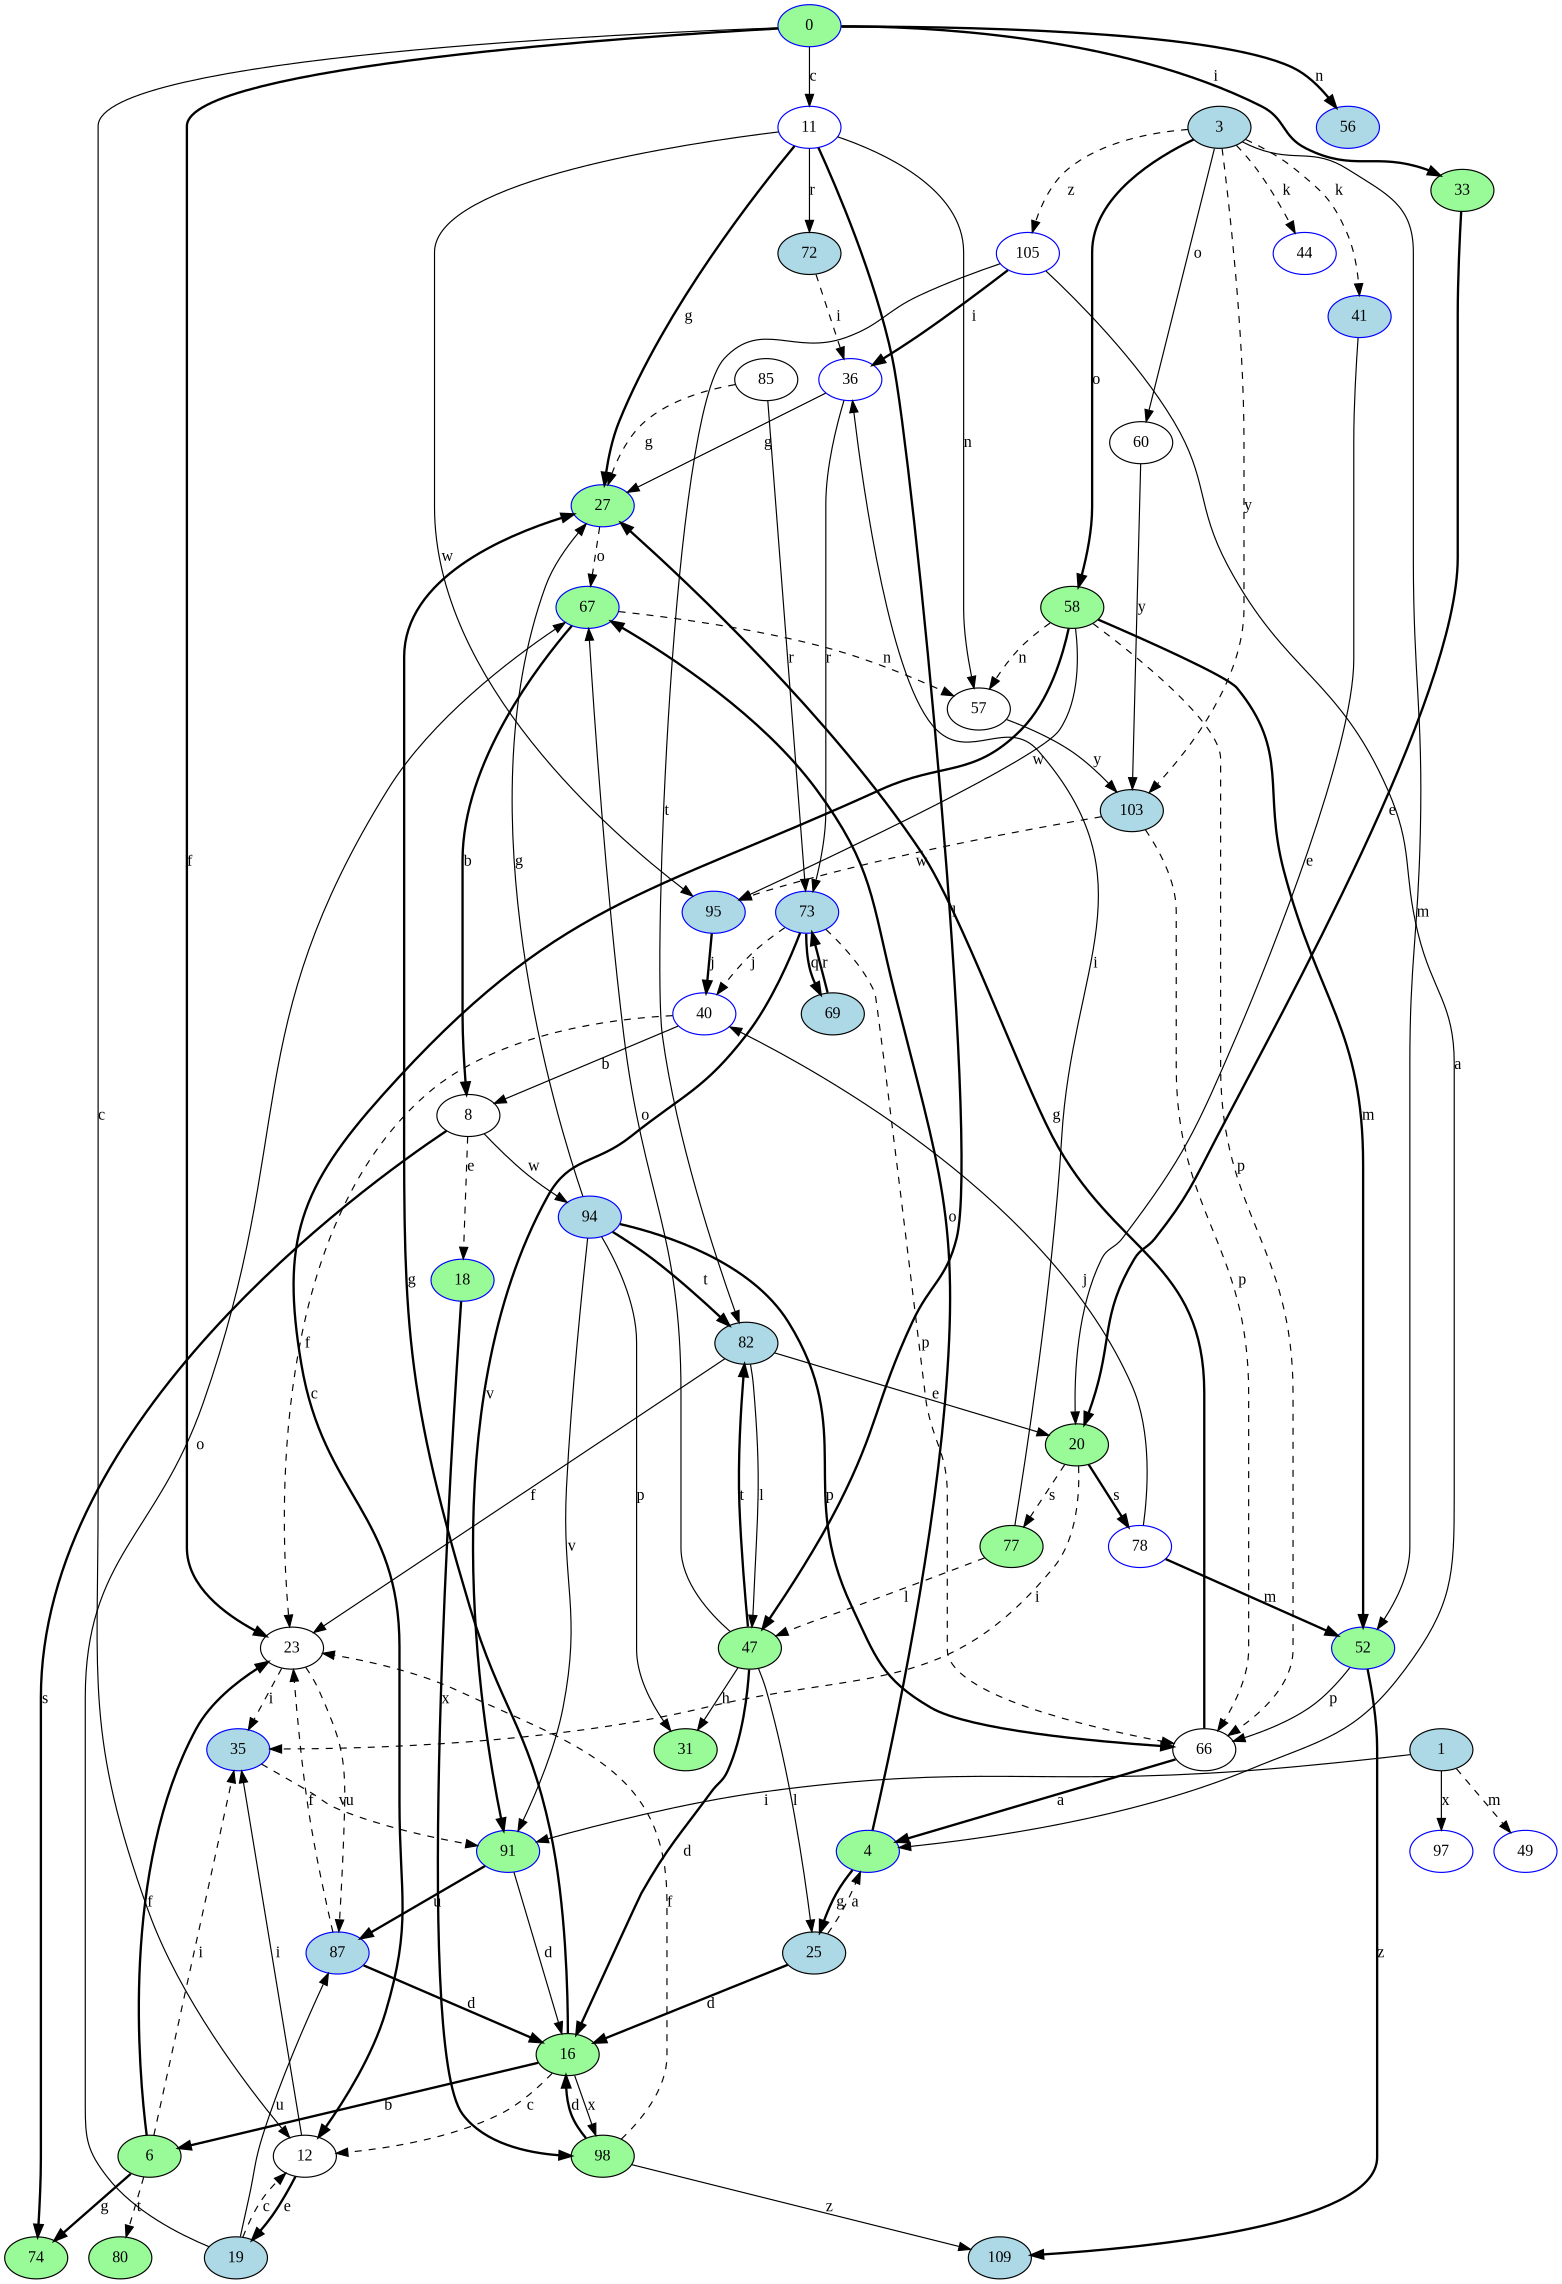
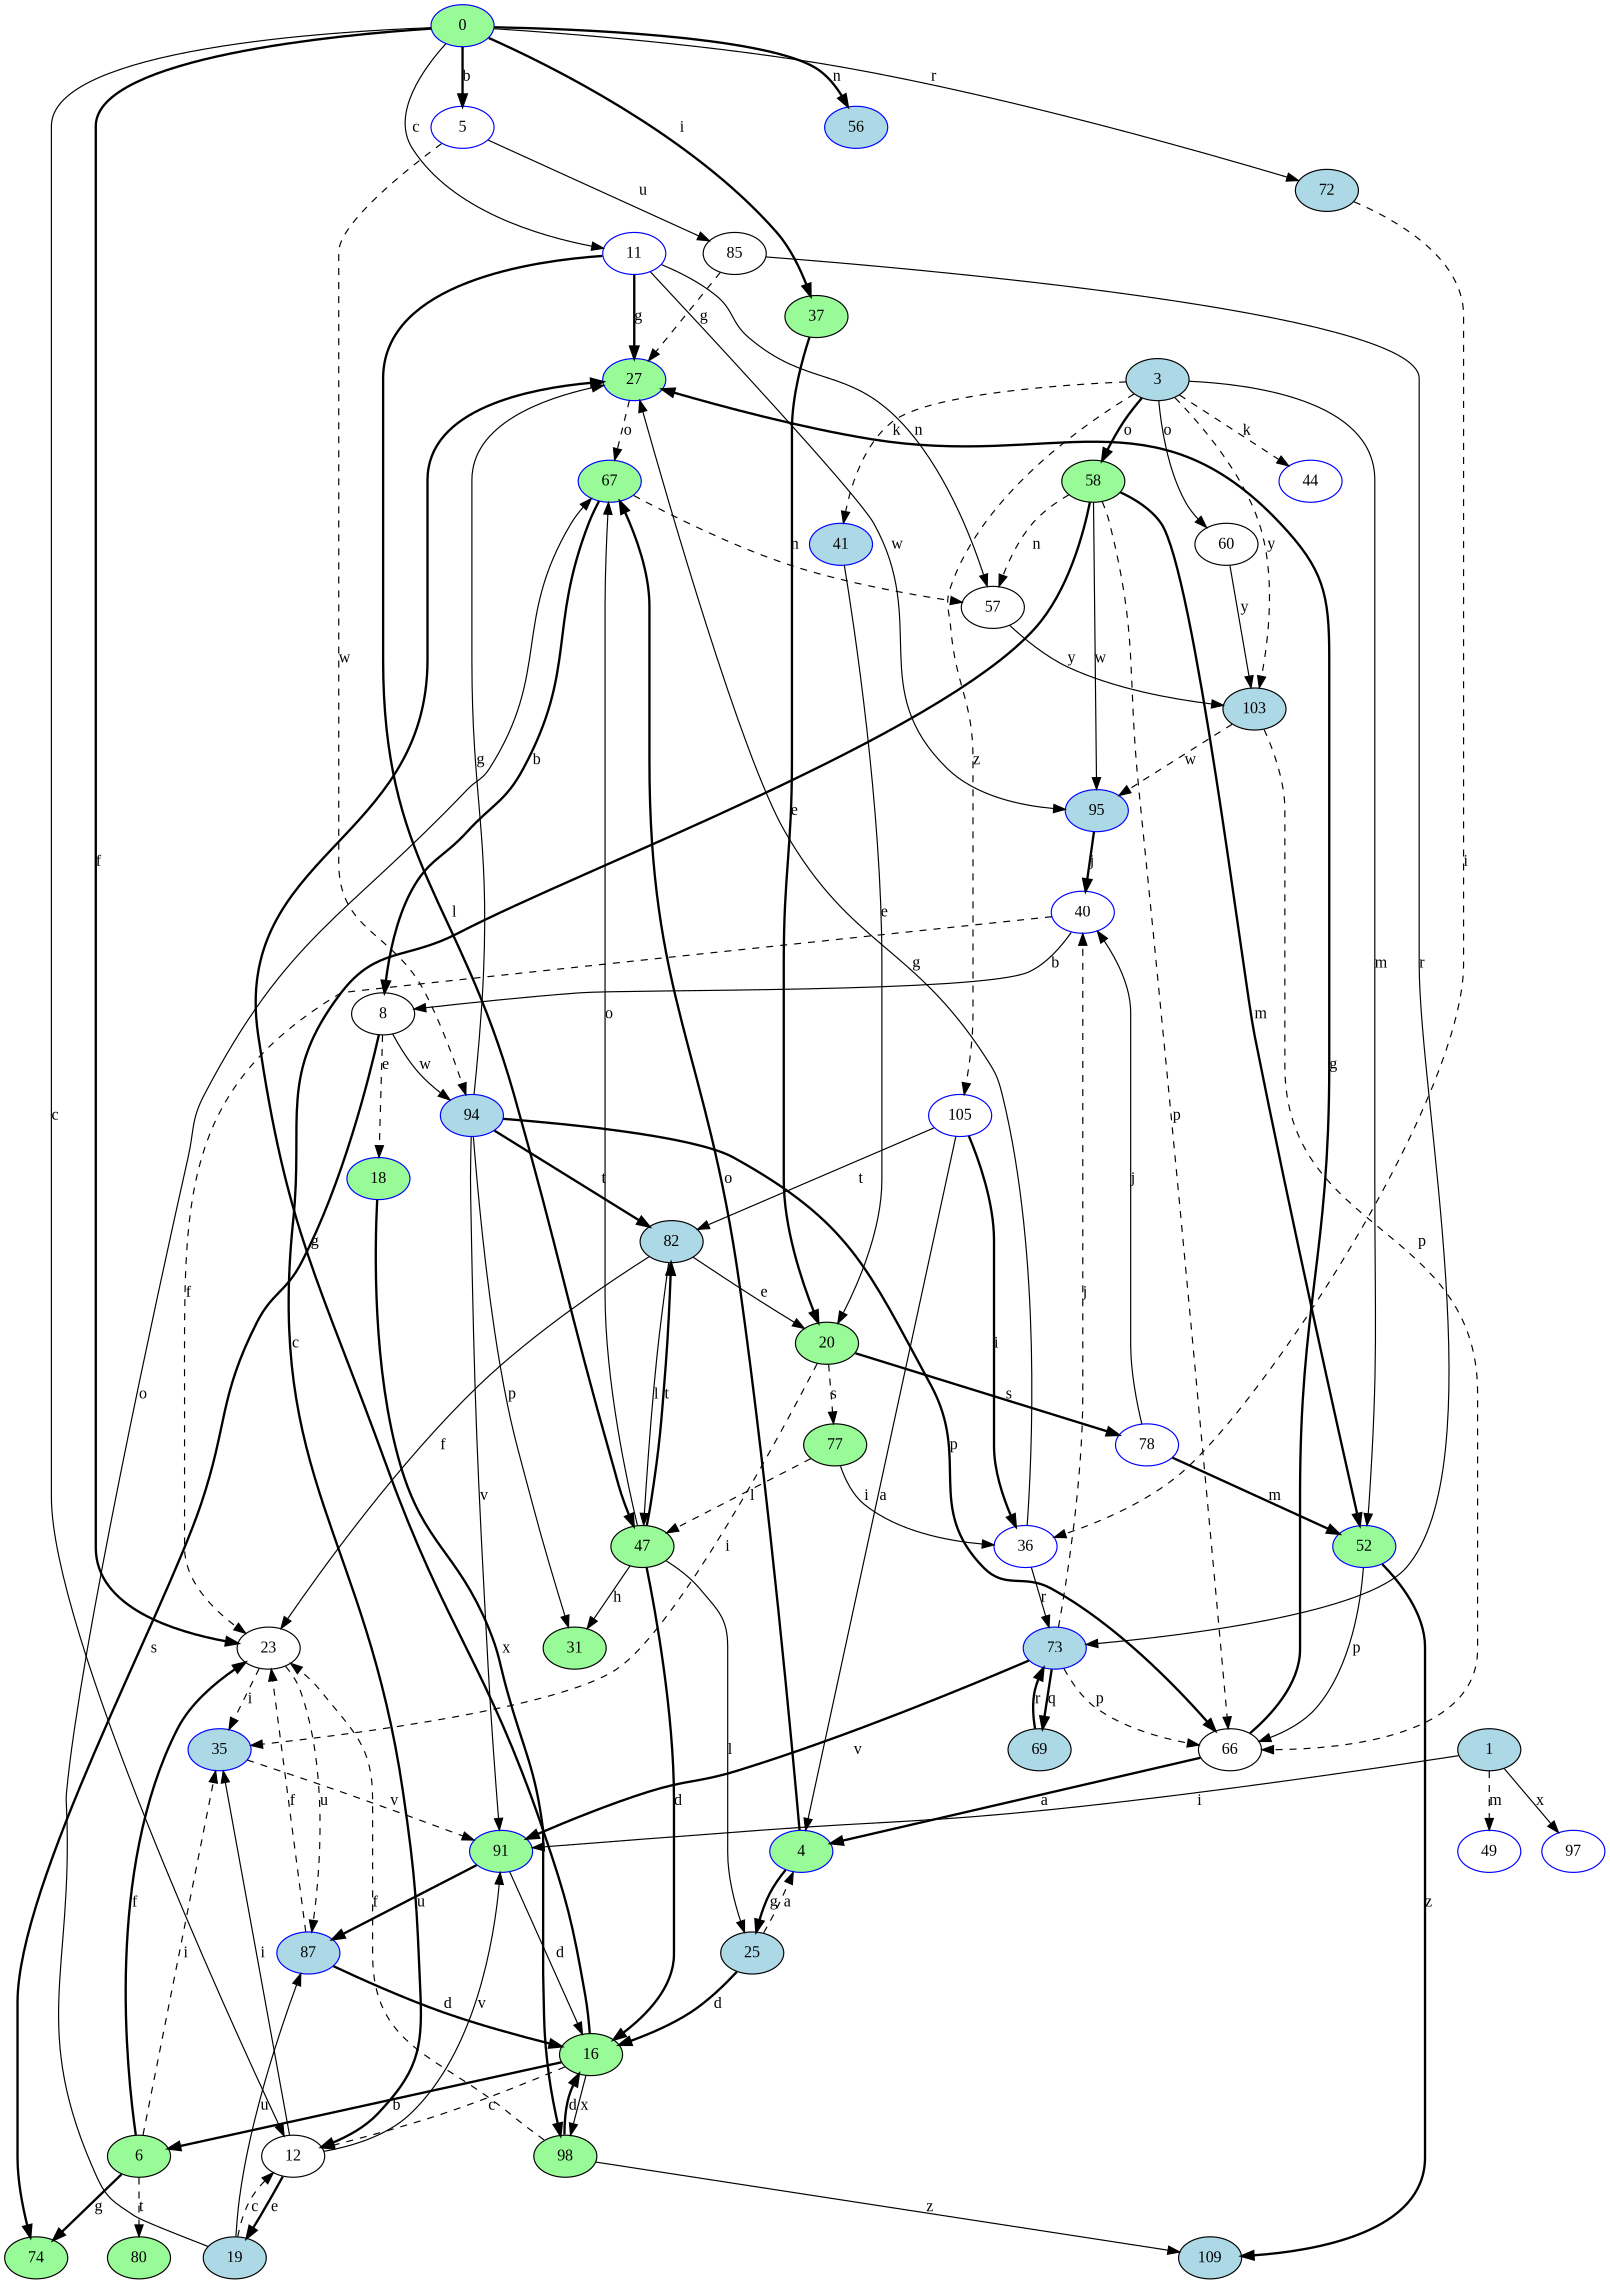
none -> (463, 127)
(809, 184) -> (895, 77)
(1462, 190) -> (816, 317)
none -> (455, 2051)
